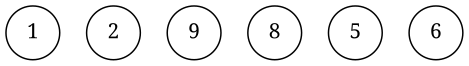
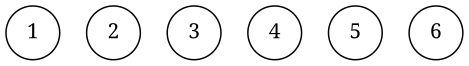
(194, 33) -> (194, 33)
(275, 33) -> (275, 33)
